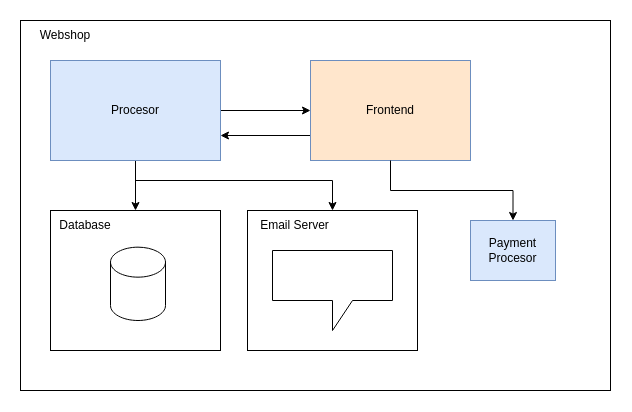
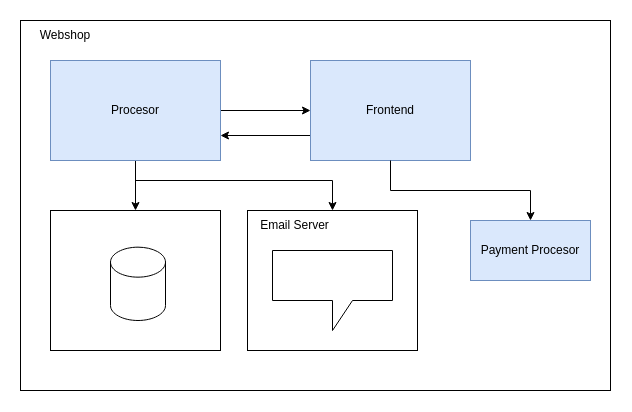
(391, 111) -> (391, 111)
(86, 226) -> none
(513, 251) -> (531, 251)
